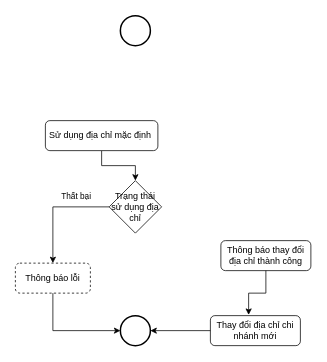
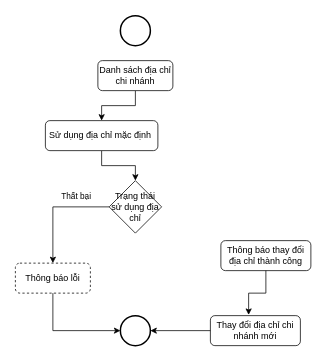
none -> (135, 75)
none -> (121, 105)
